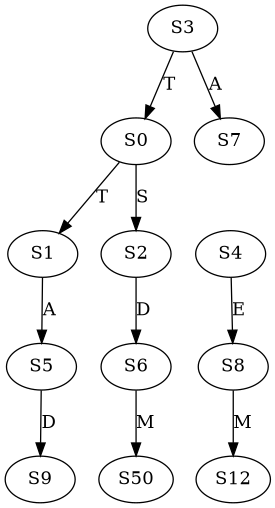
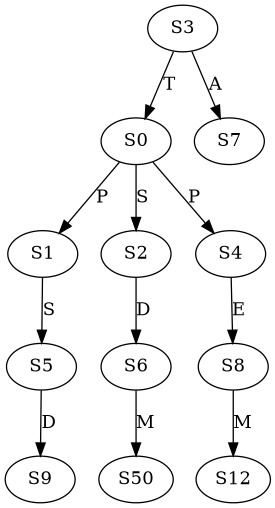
none -> (179, 193)
(102, 198) -> (102, 198)
(49, 310) -> (49, 310)
